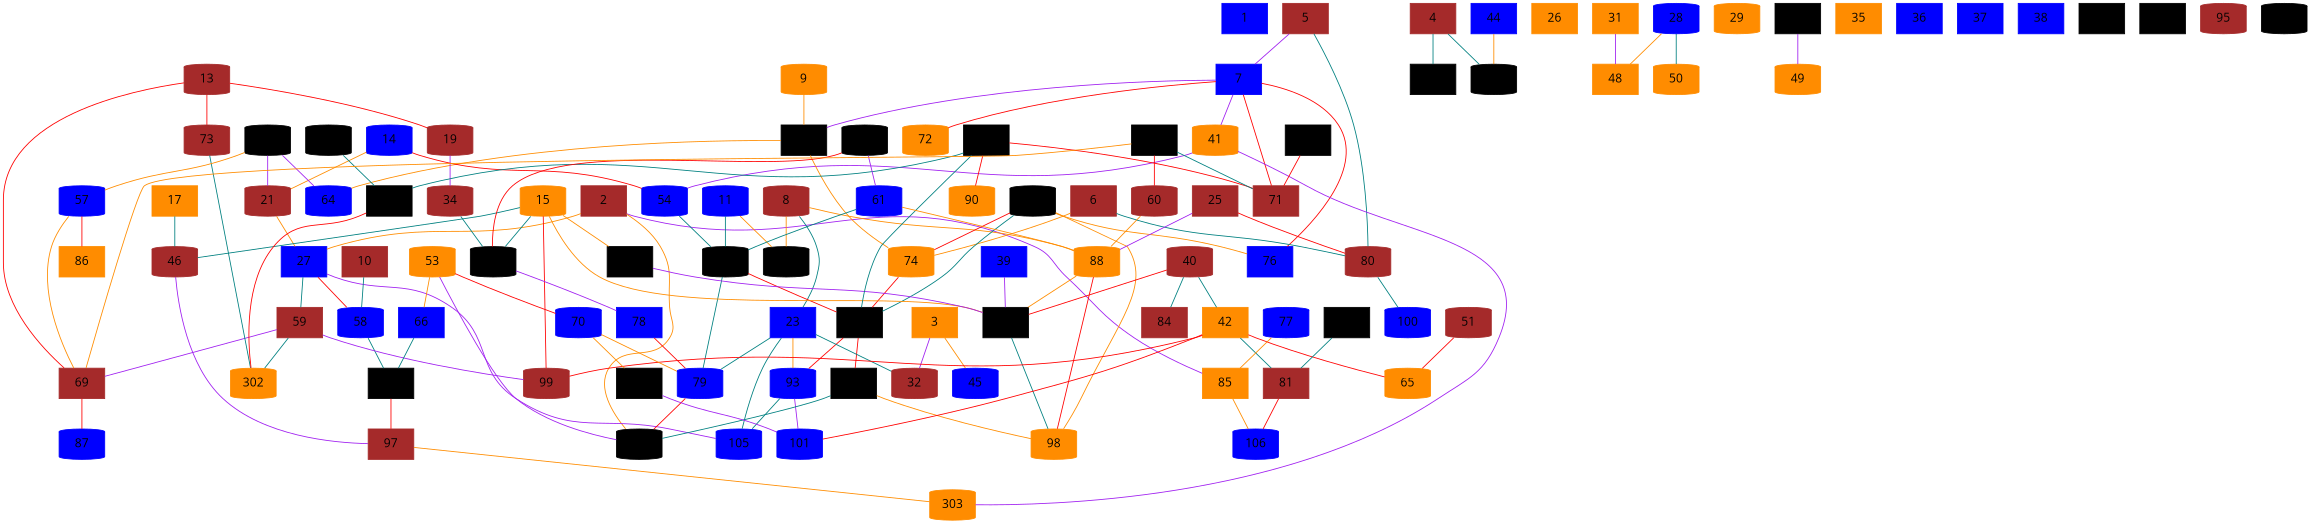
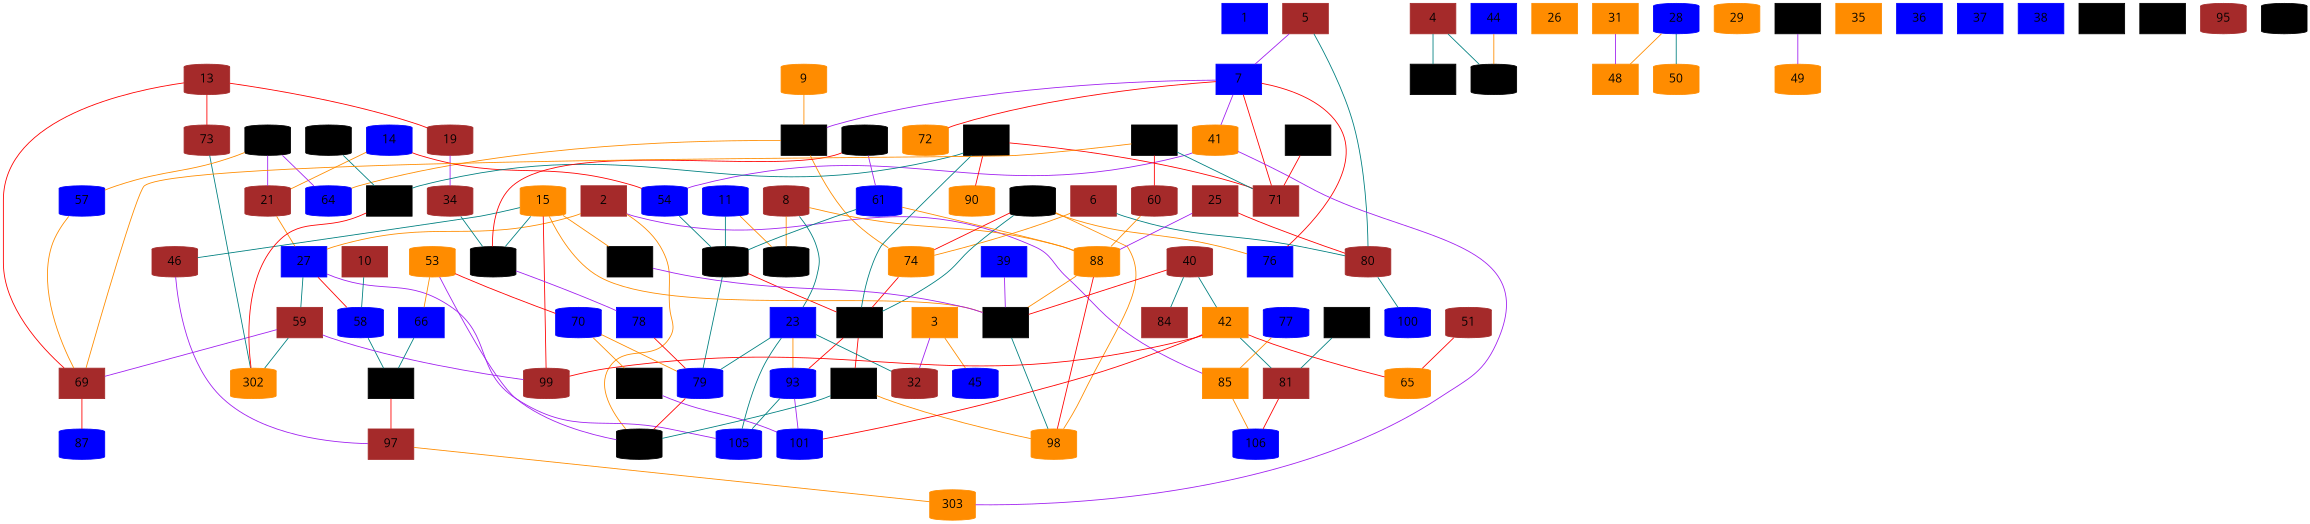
(175, 201) -> none
(82, 262) -> none
